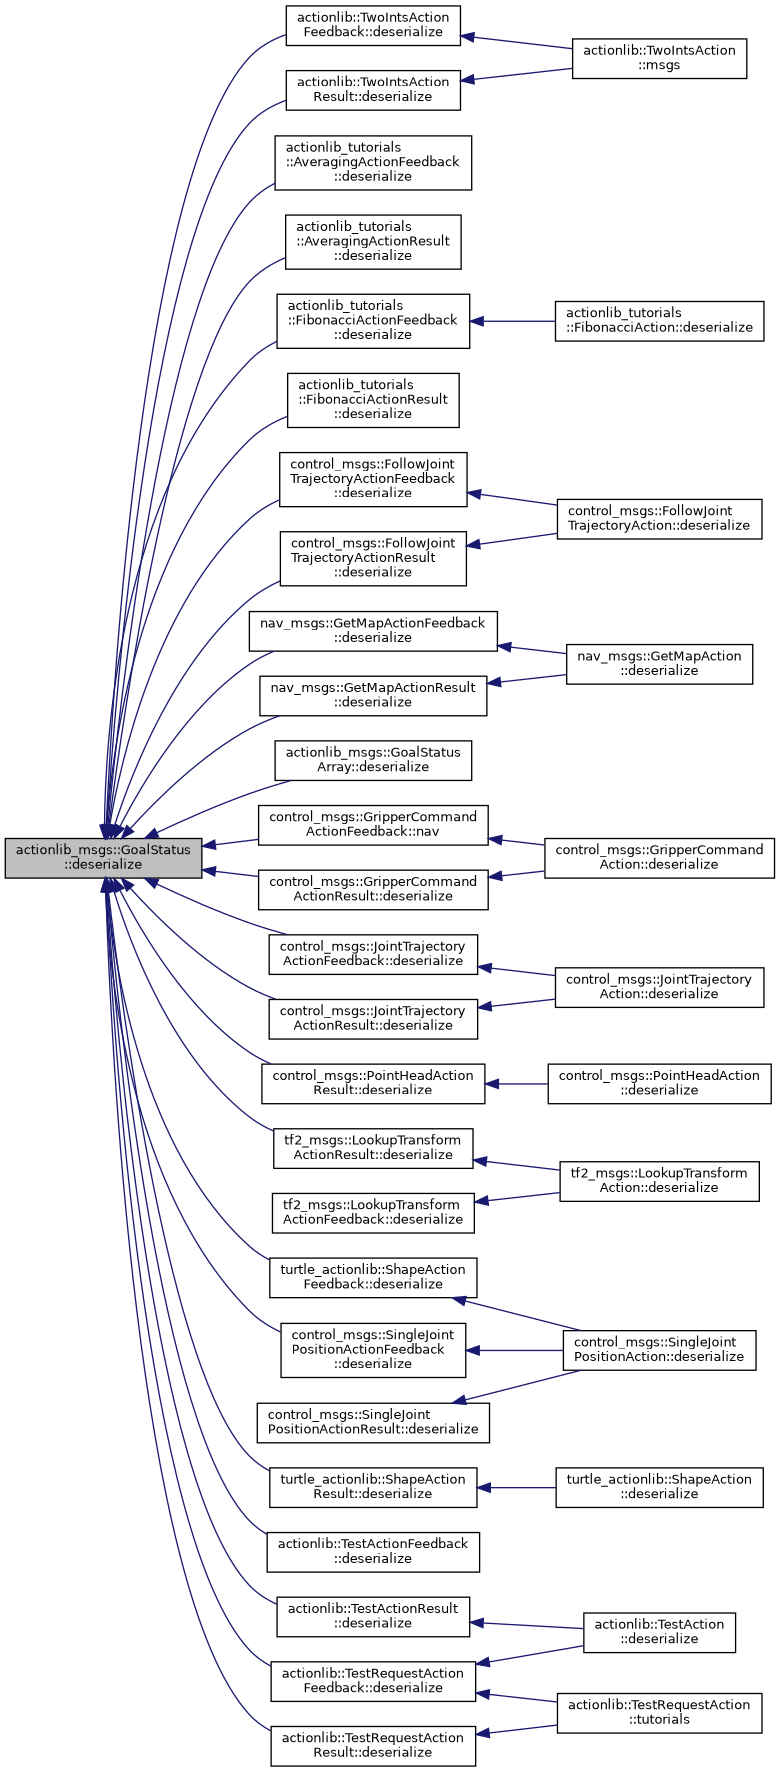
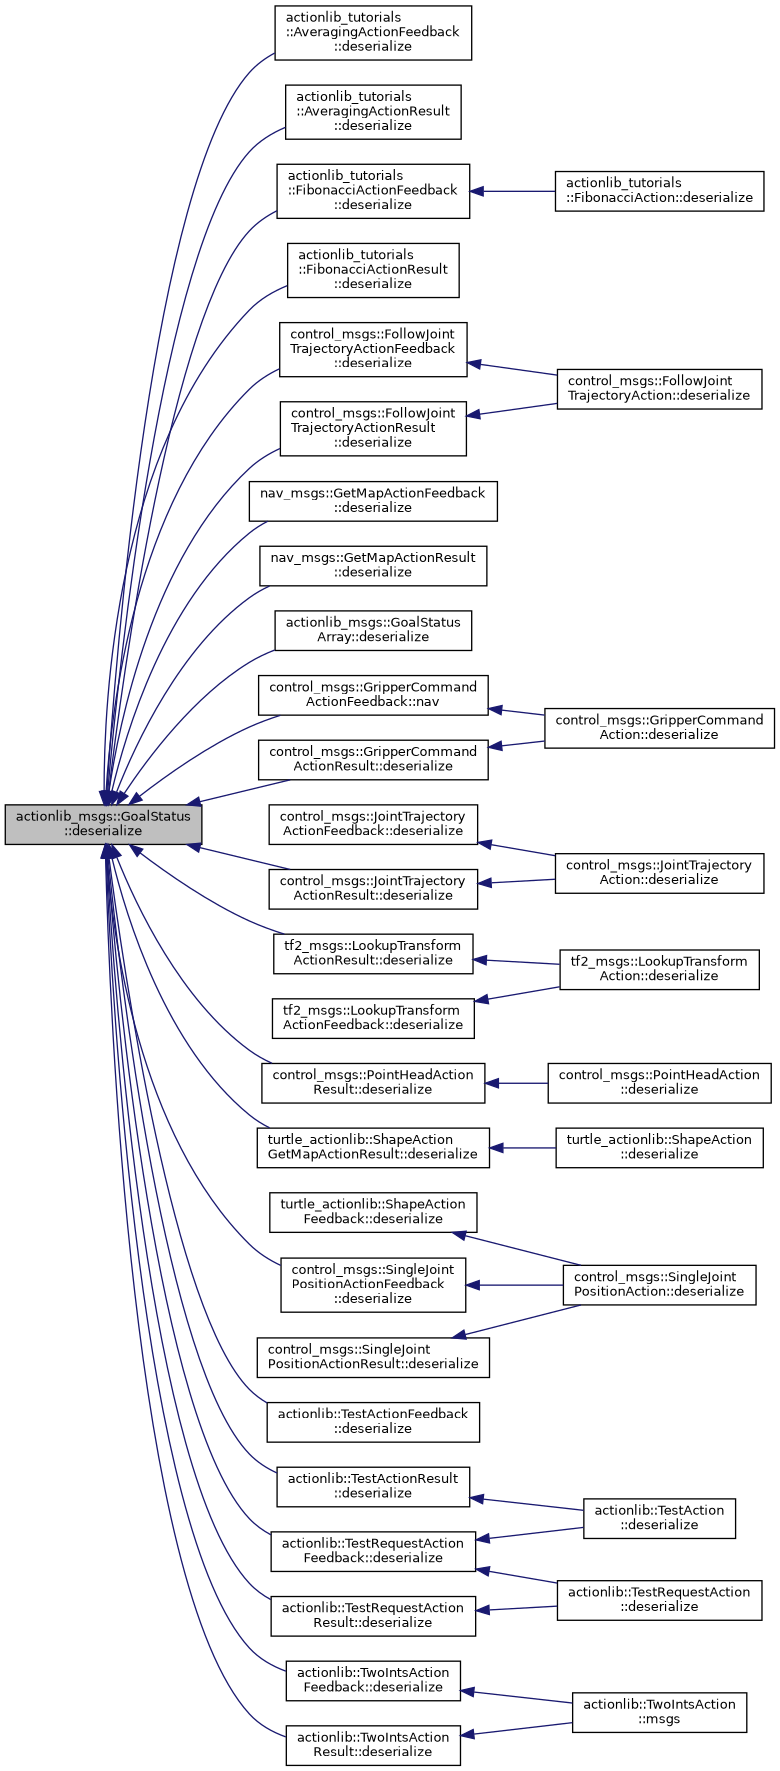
(660, 664) -> none
(221, 912) -> none
(153, 1093) -> none
(373, 1488) -> (373, 1148)
(660, 1713) -> (660, 1600)
